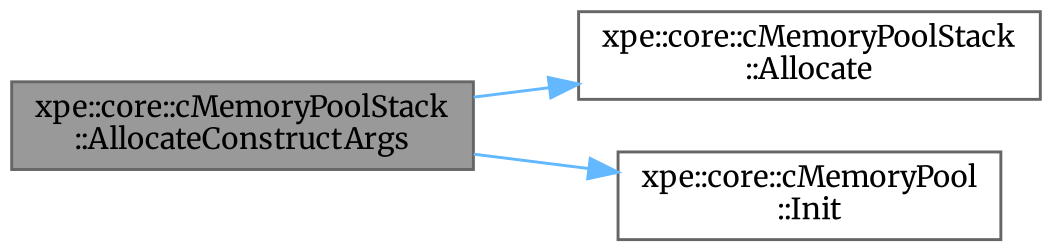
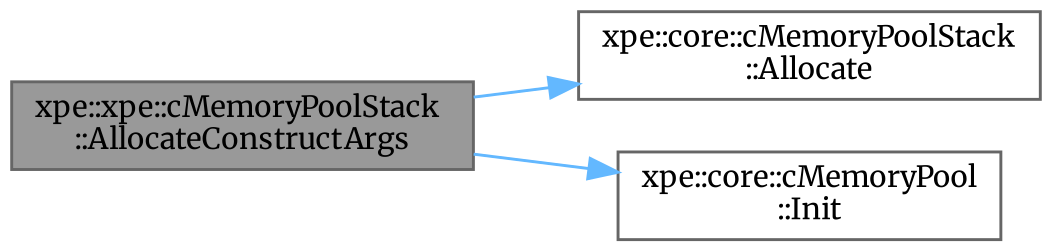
(243, 126) -> (243, 126)
